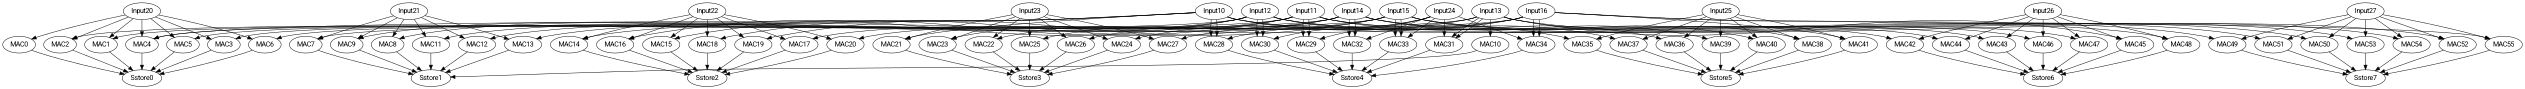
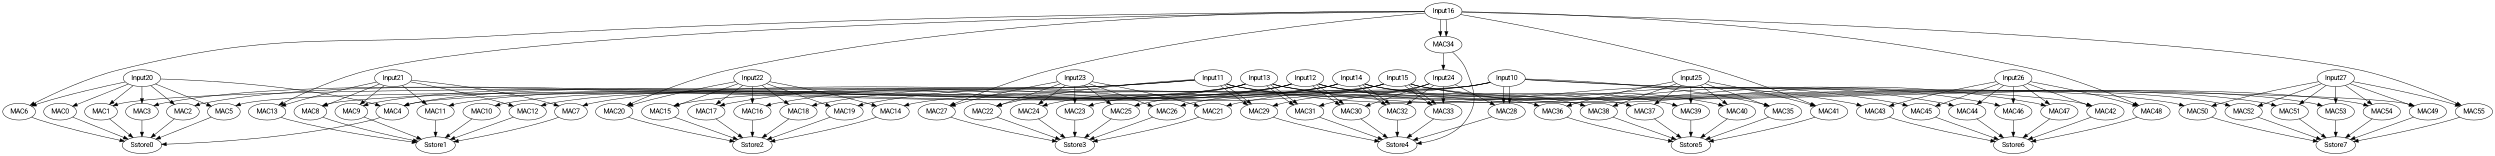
(1488, 27) -> (1443, 59)
